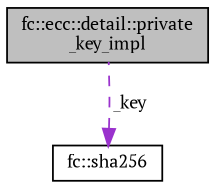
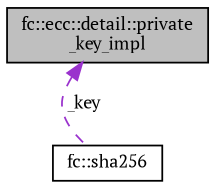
(109, 95) -> (64, 114)
